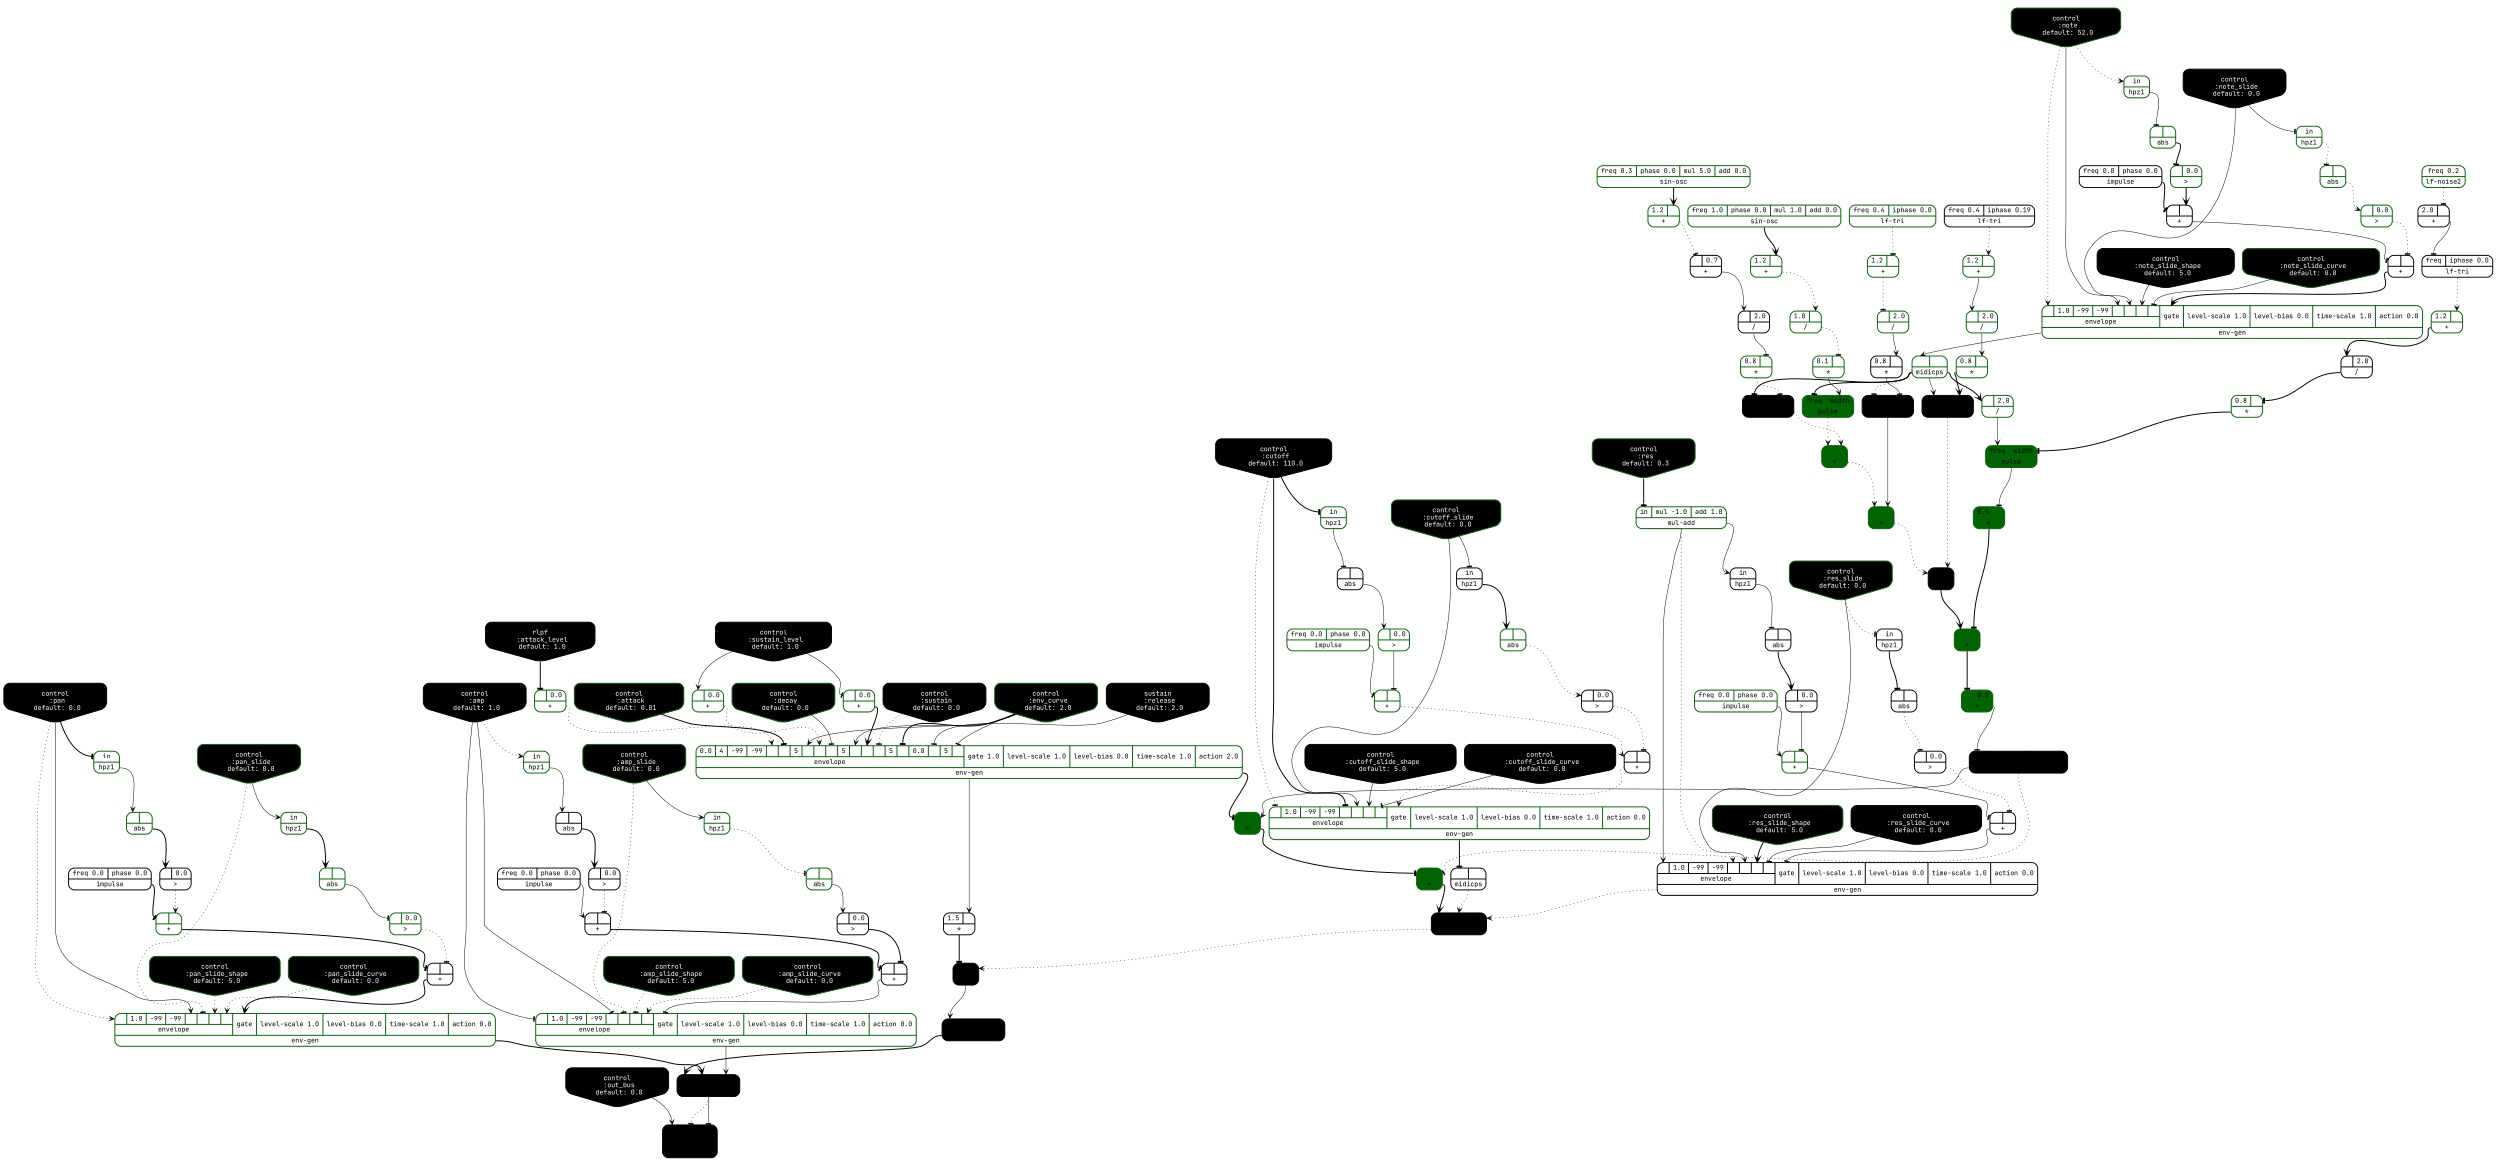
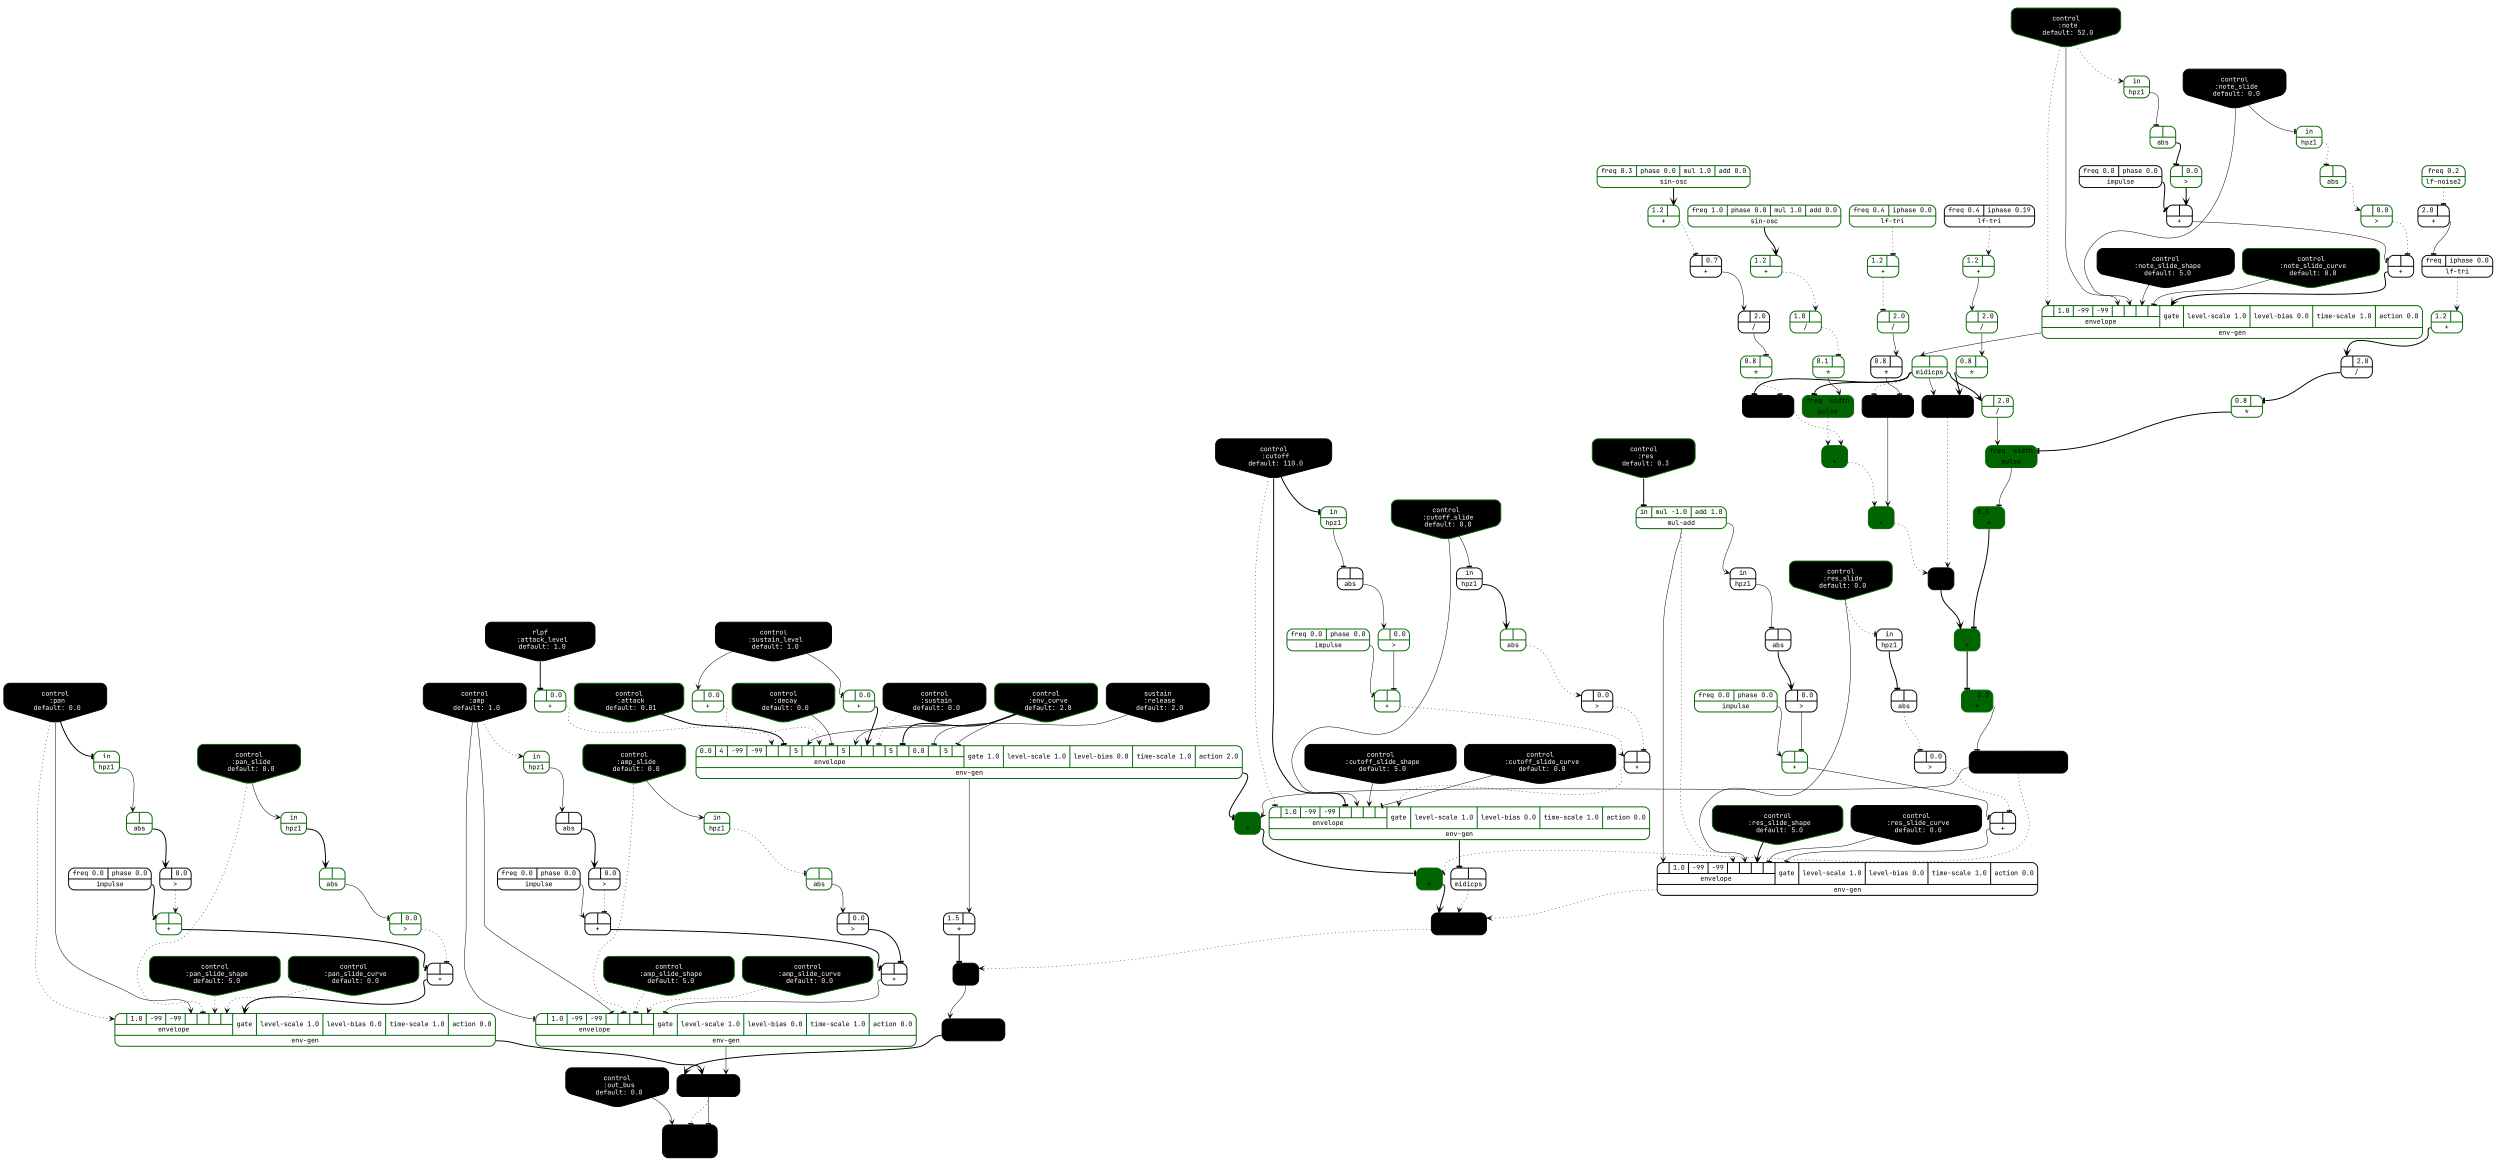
(1697, 171) -> (1697, 171)
